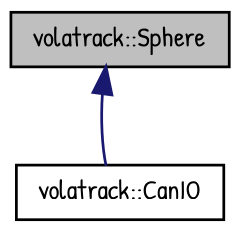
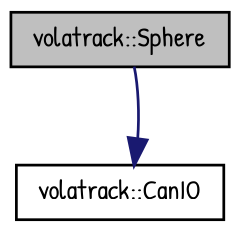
(102, 130) -> (138, 103)
